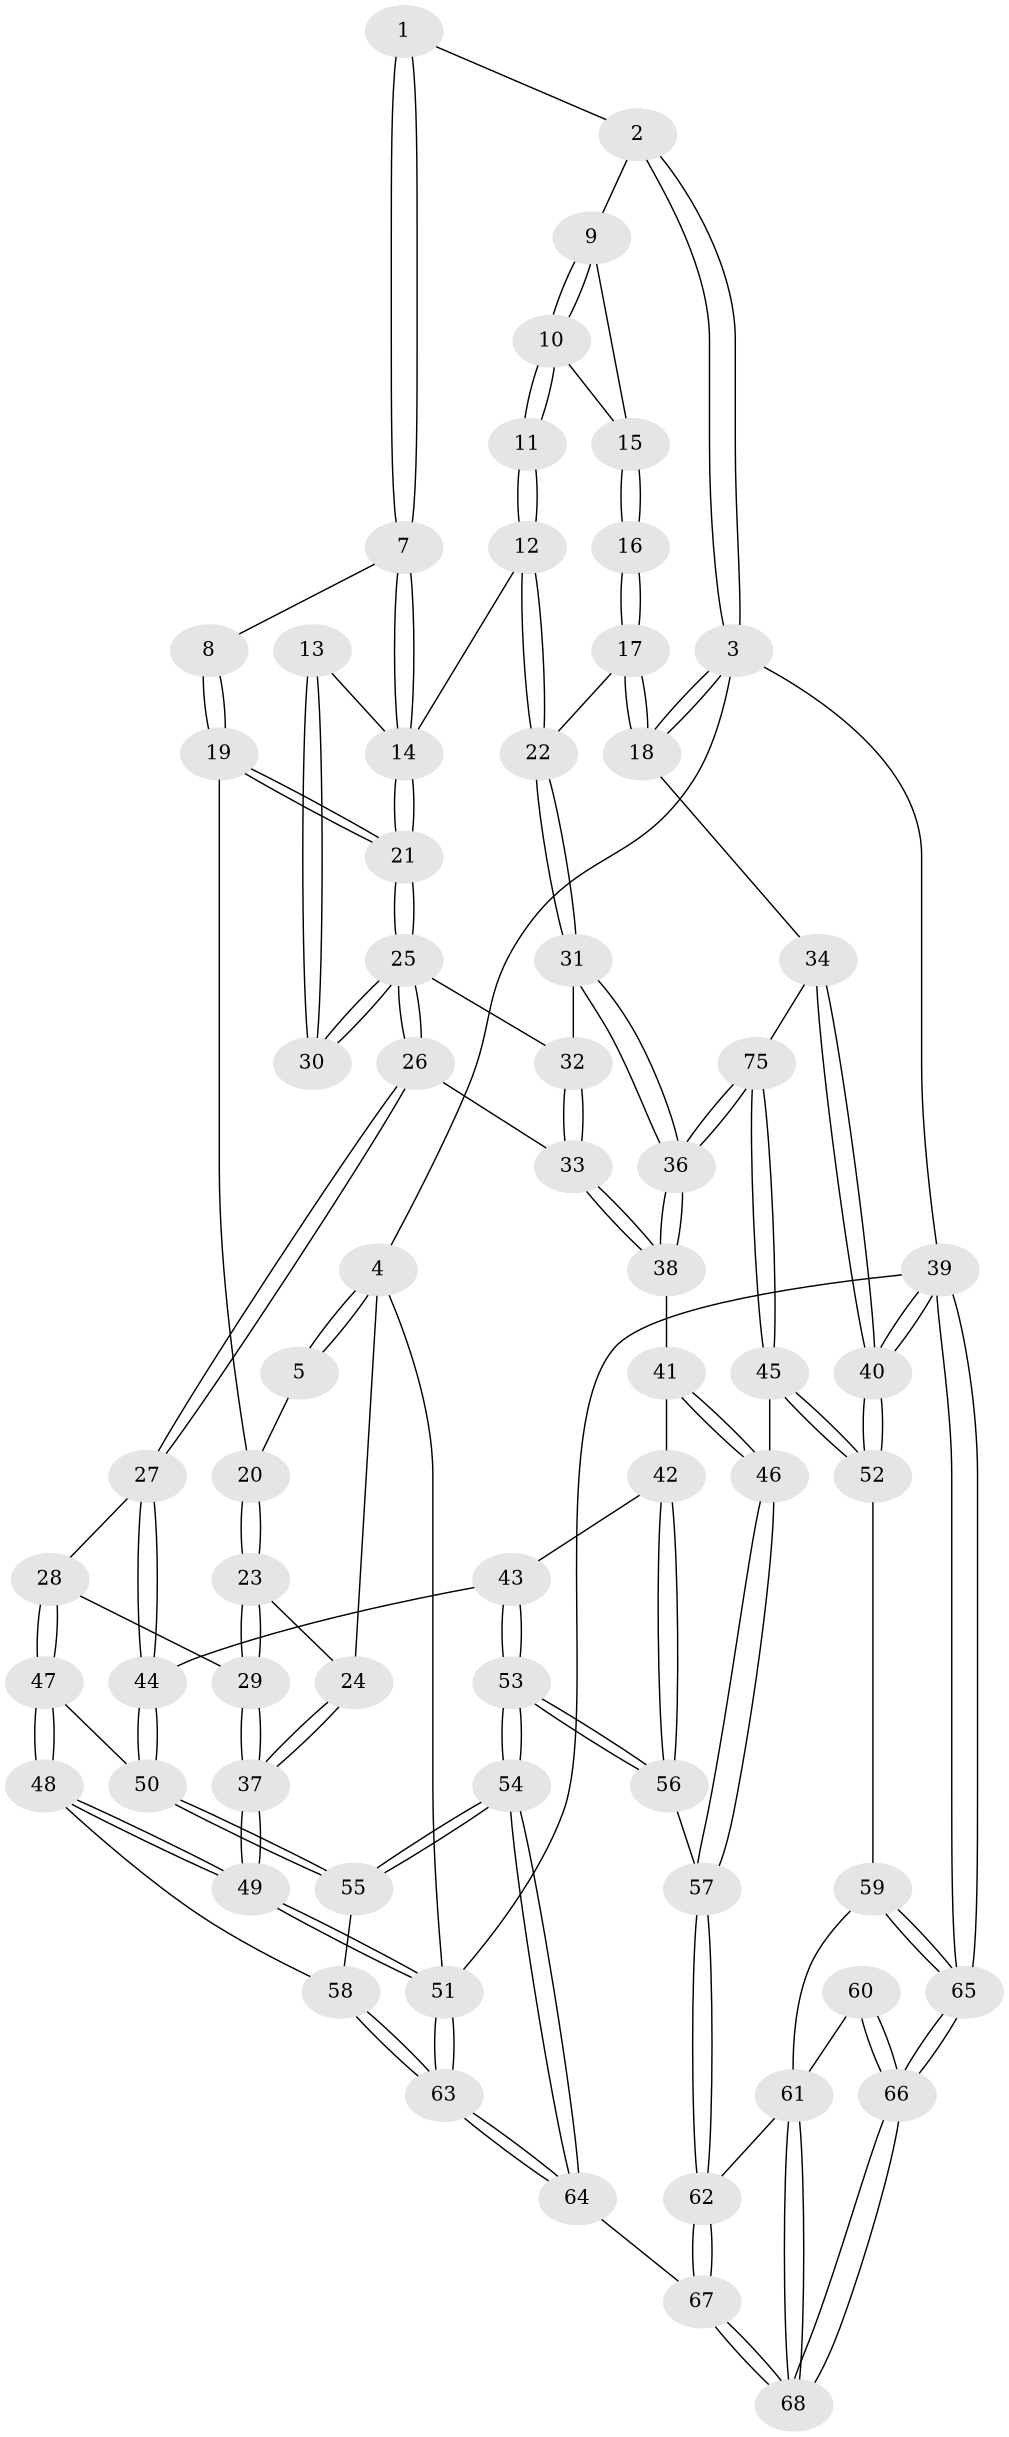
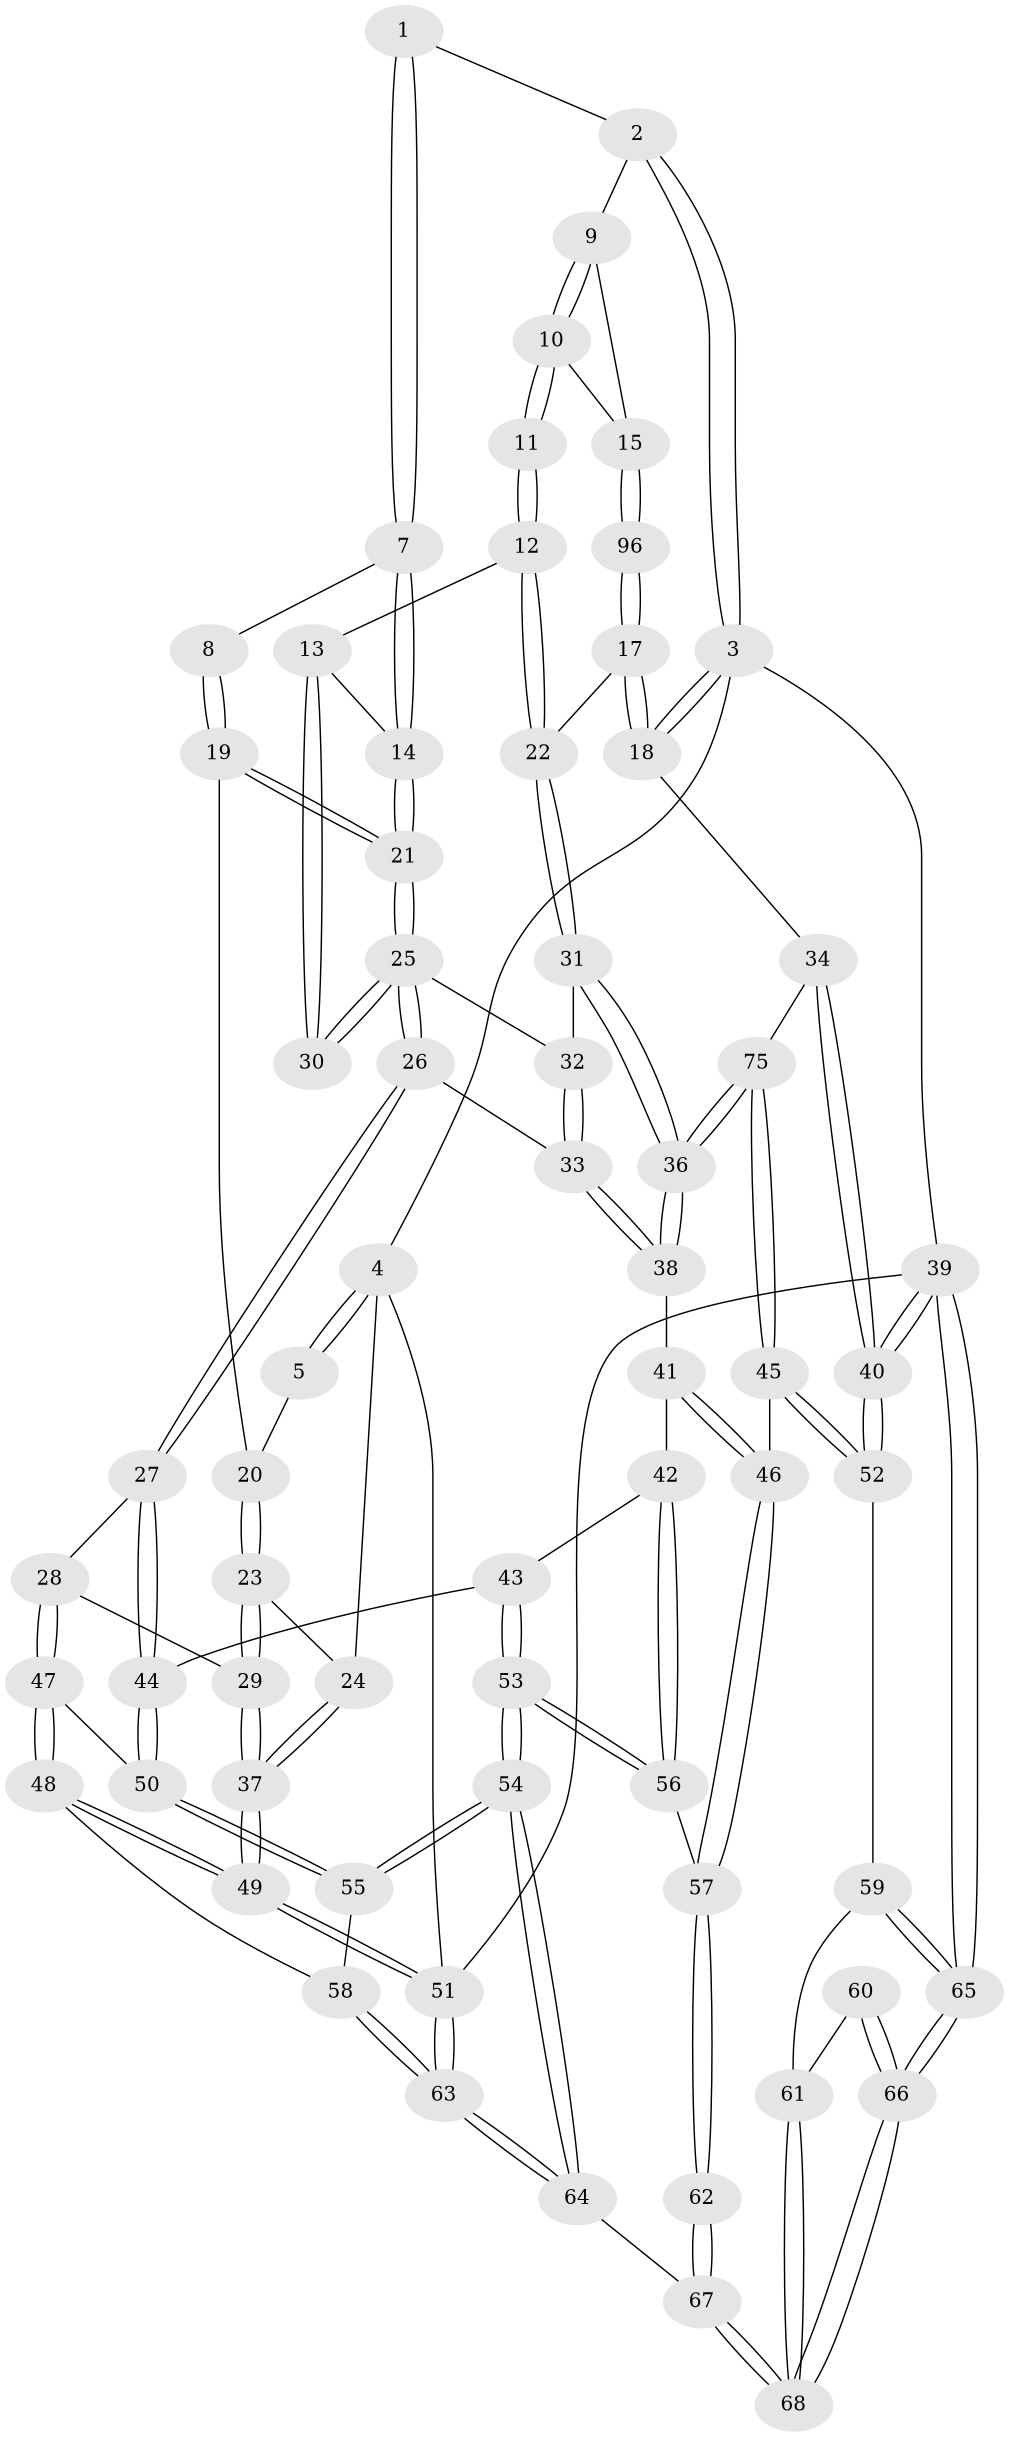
(631, 548) -> (631, 548)
(466, 651) -> (424, 597)
(748, 2147) -> none
